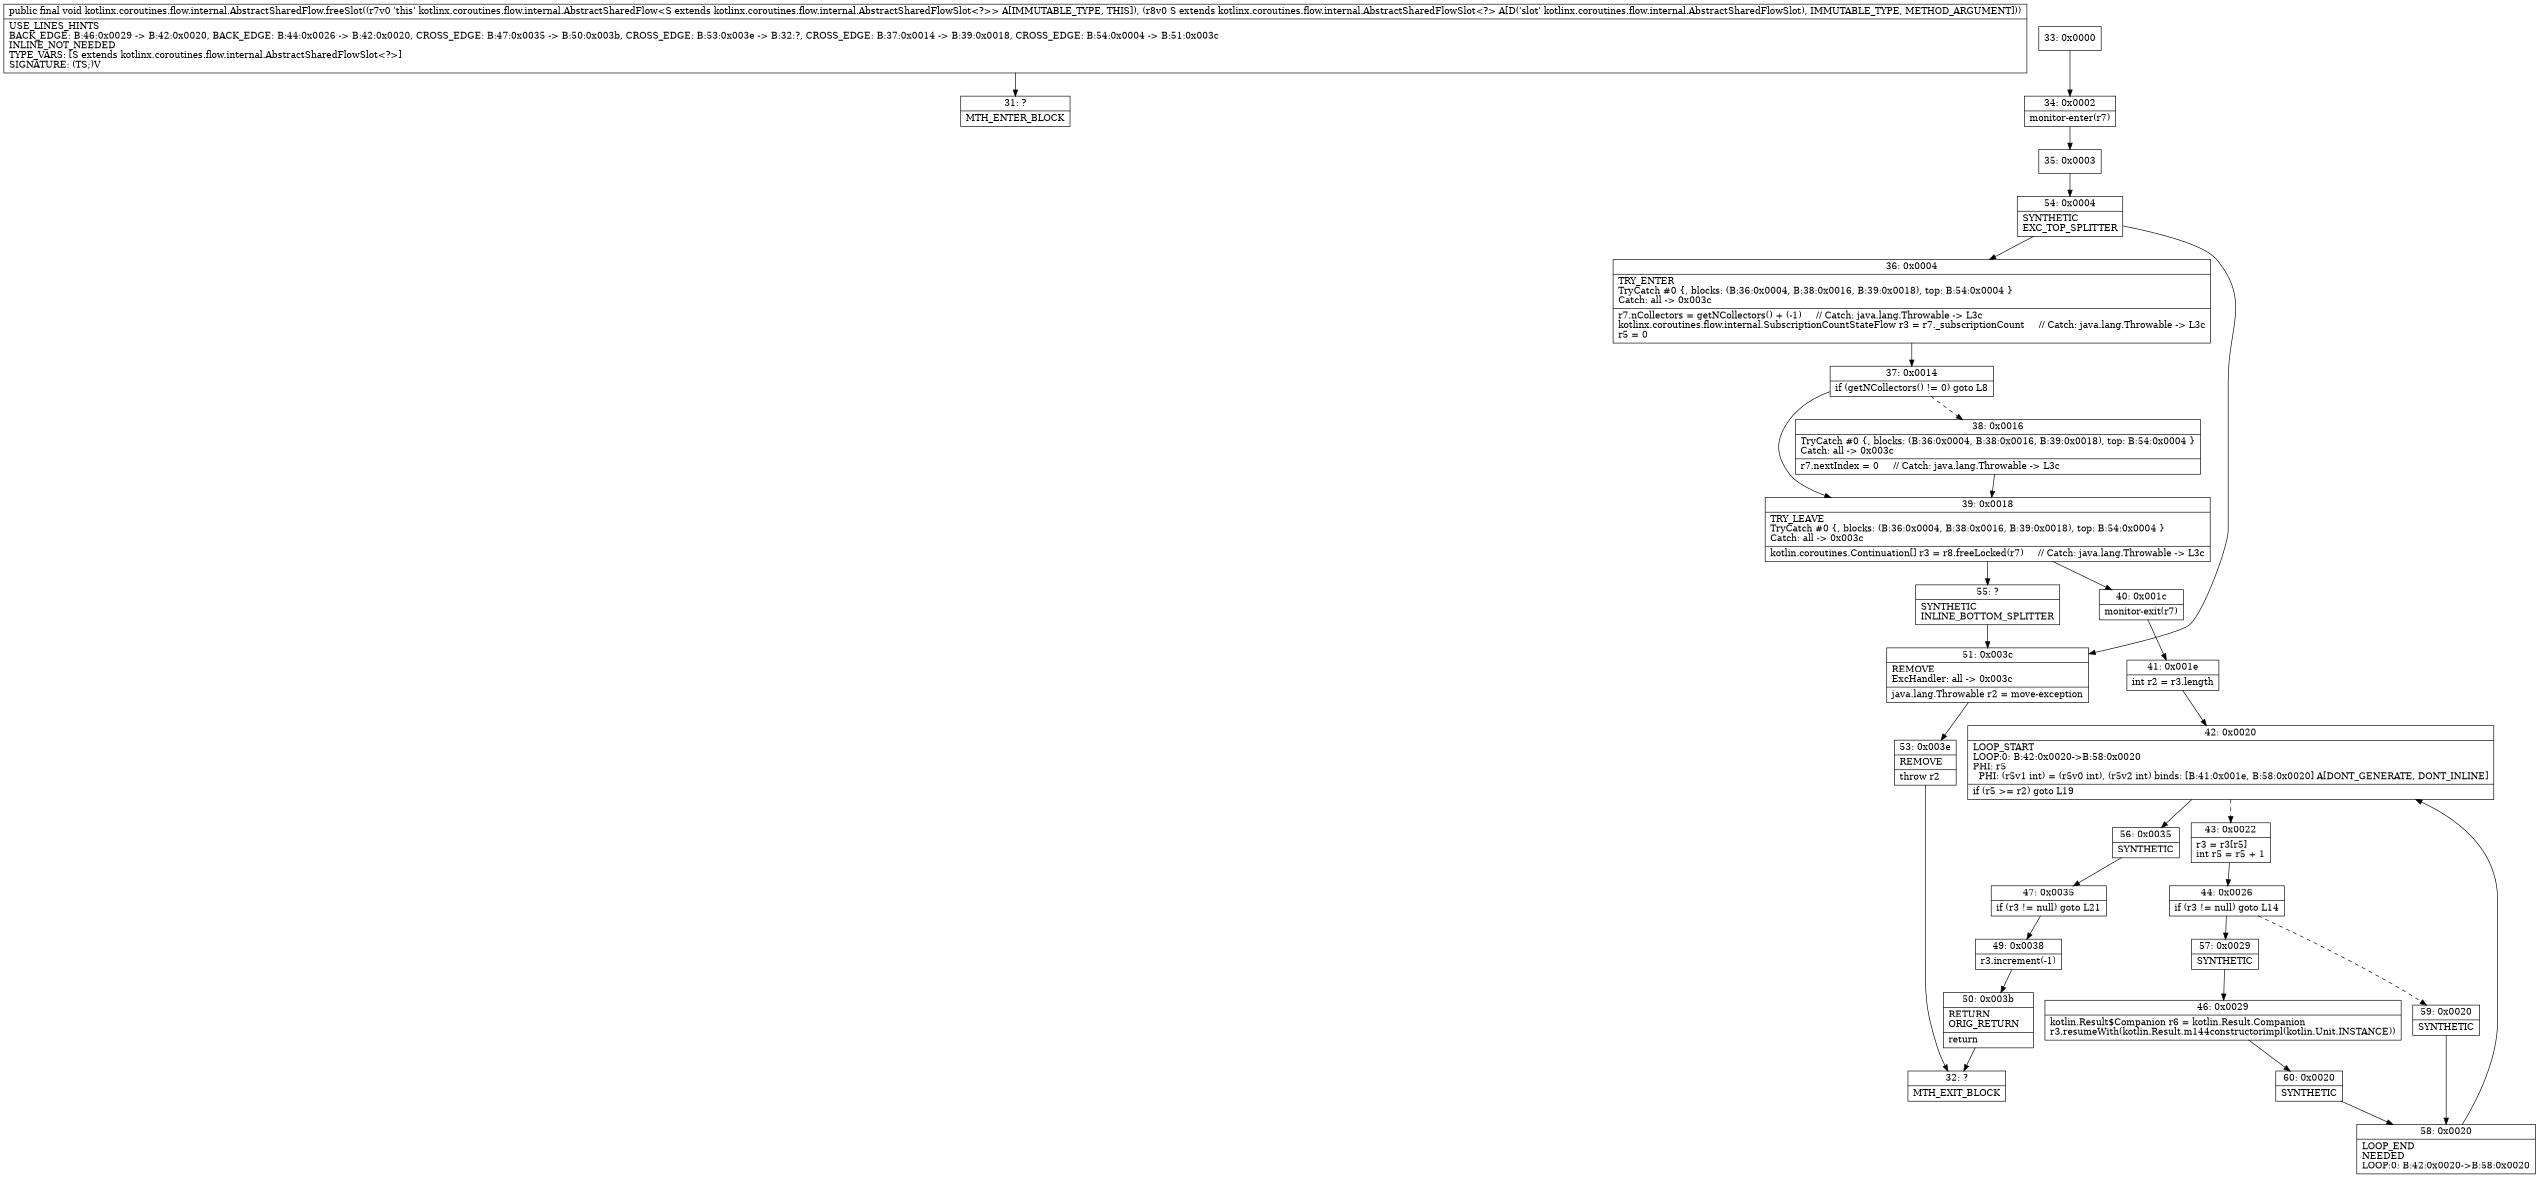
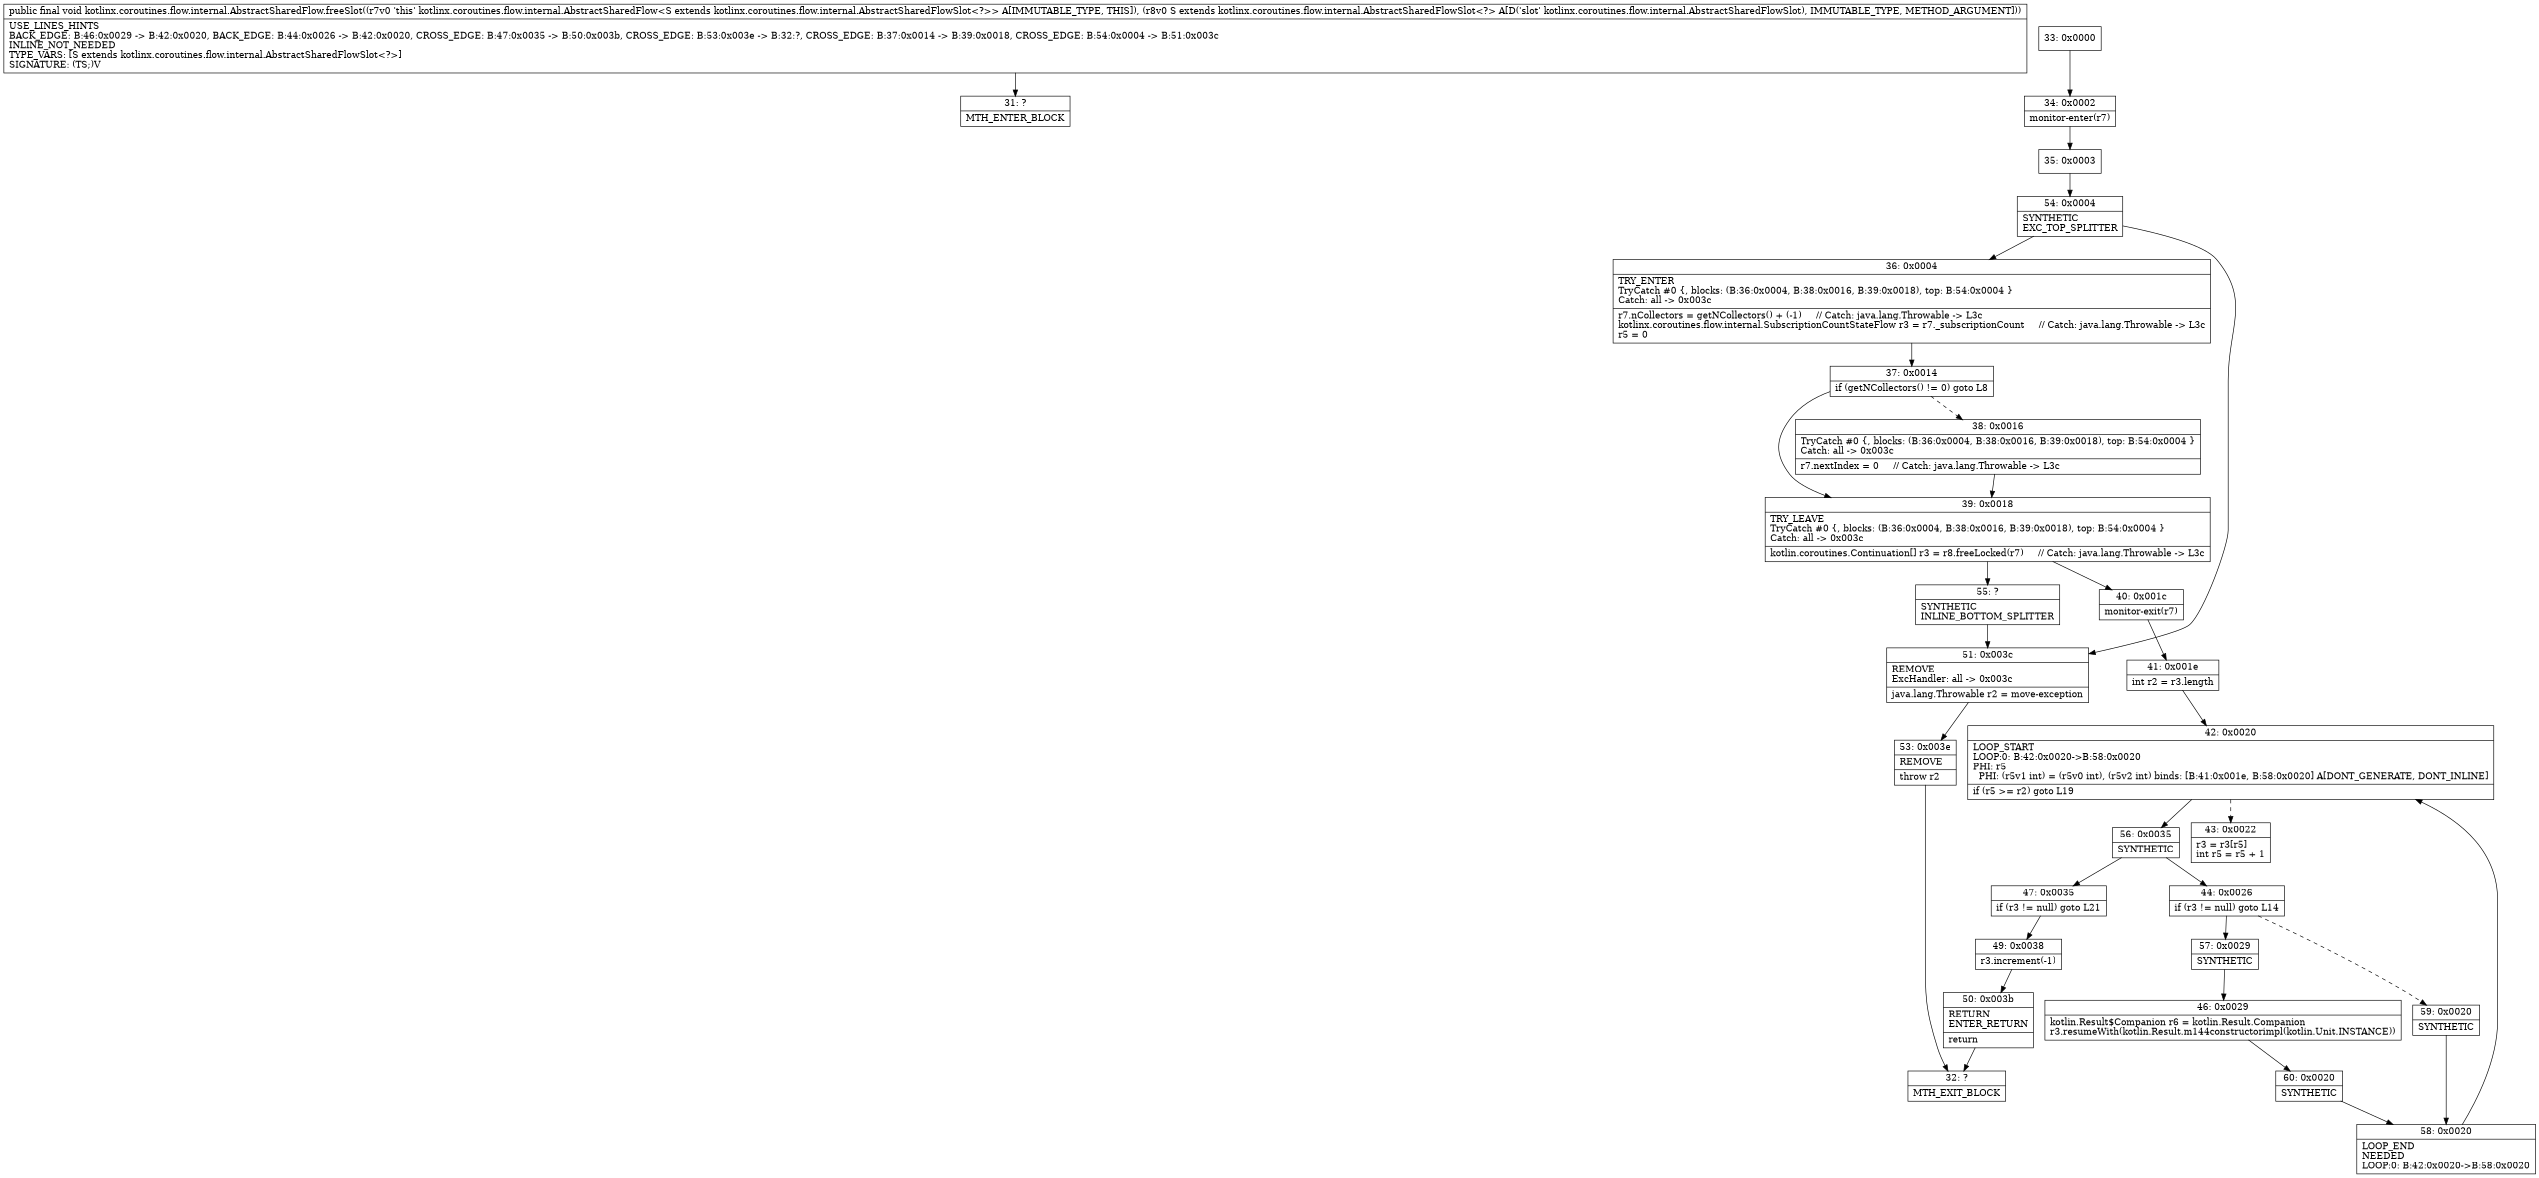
(2229, 871) -> (2184, 870)
(1984, 1024) -> (1988, 1024)
